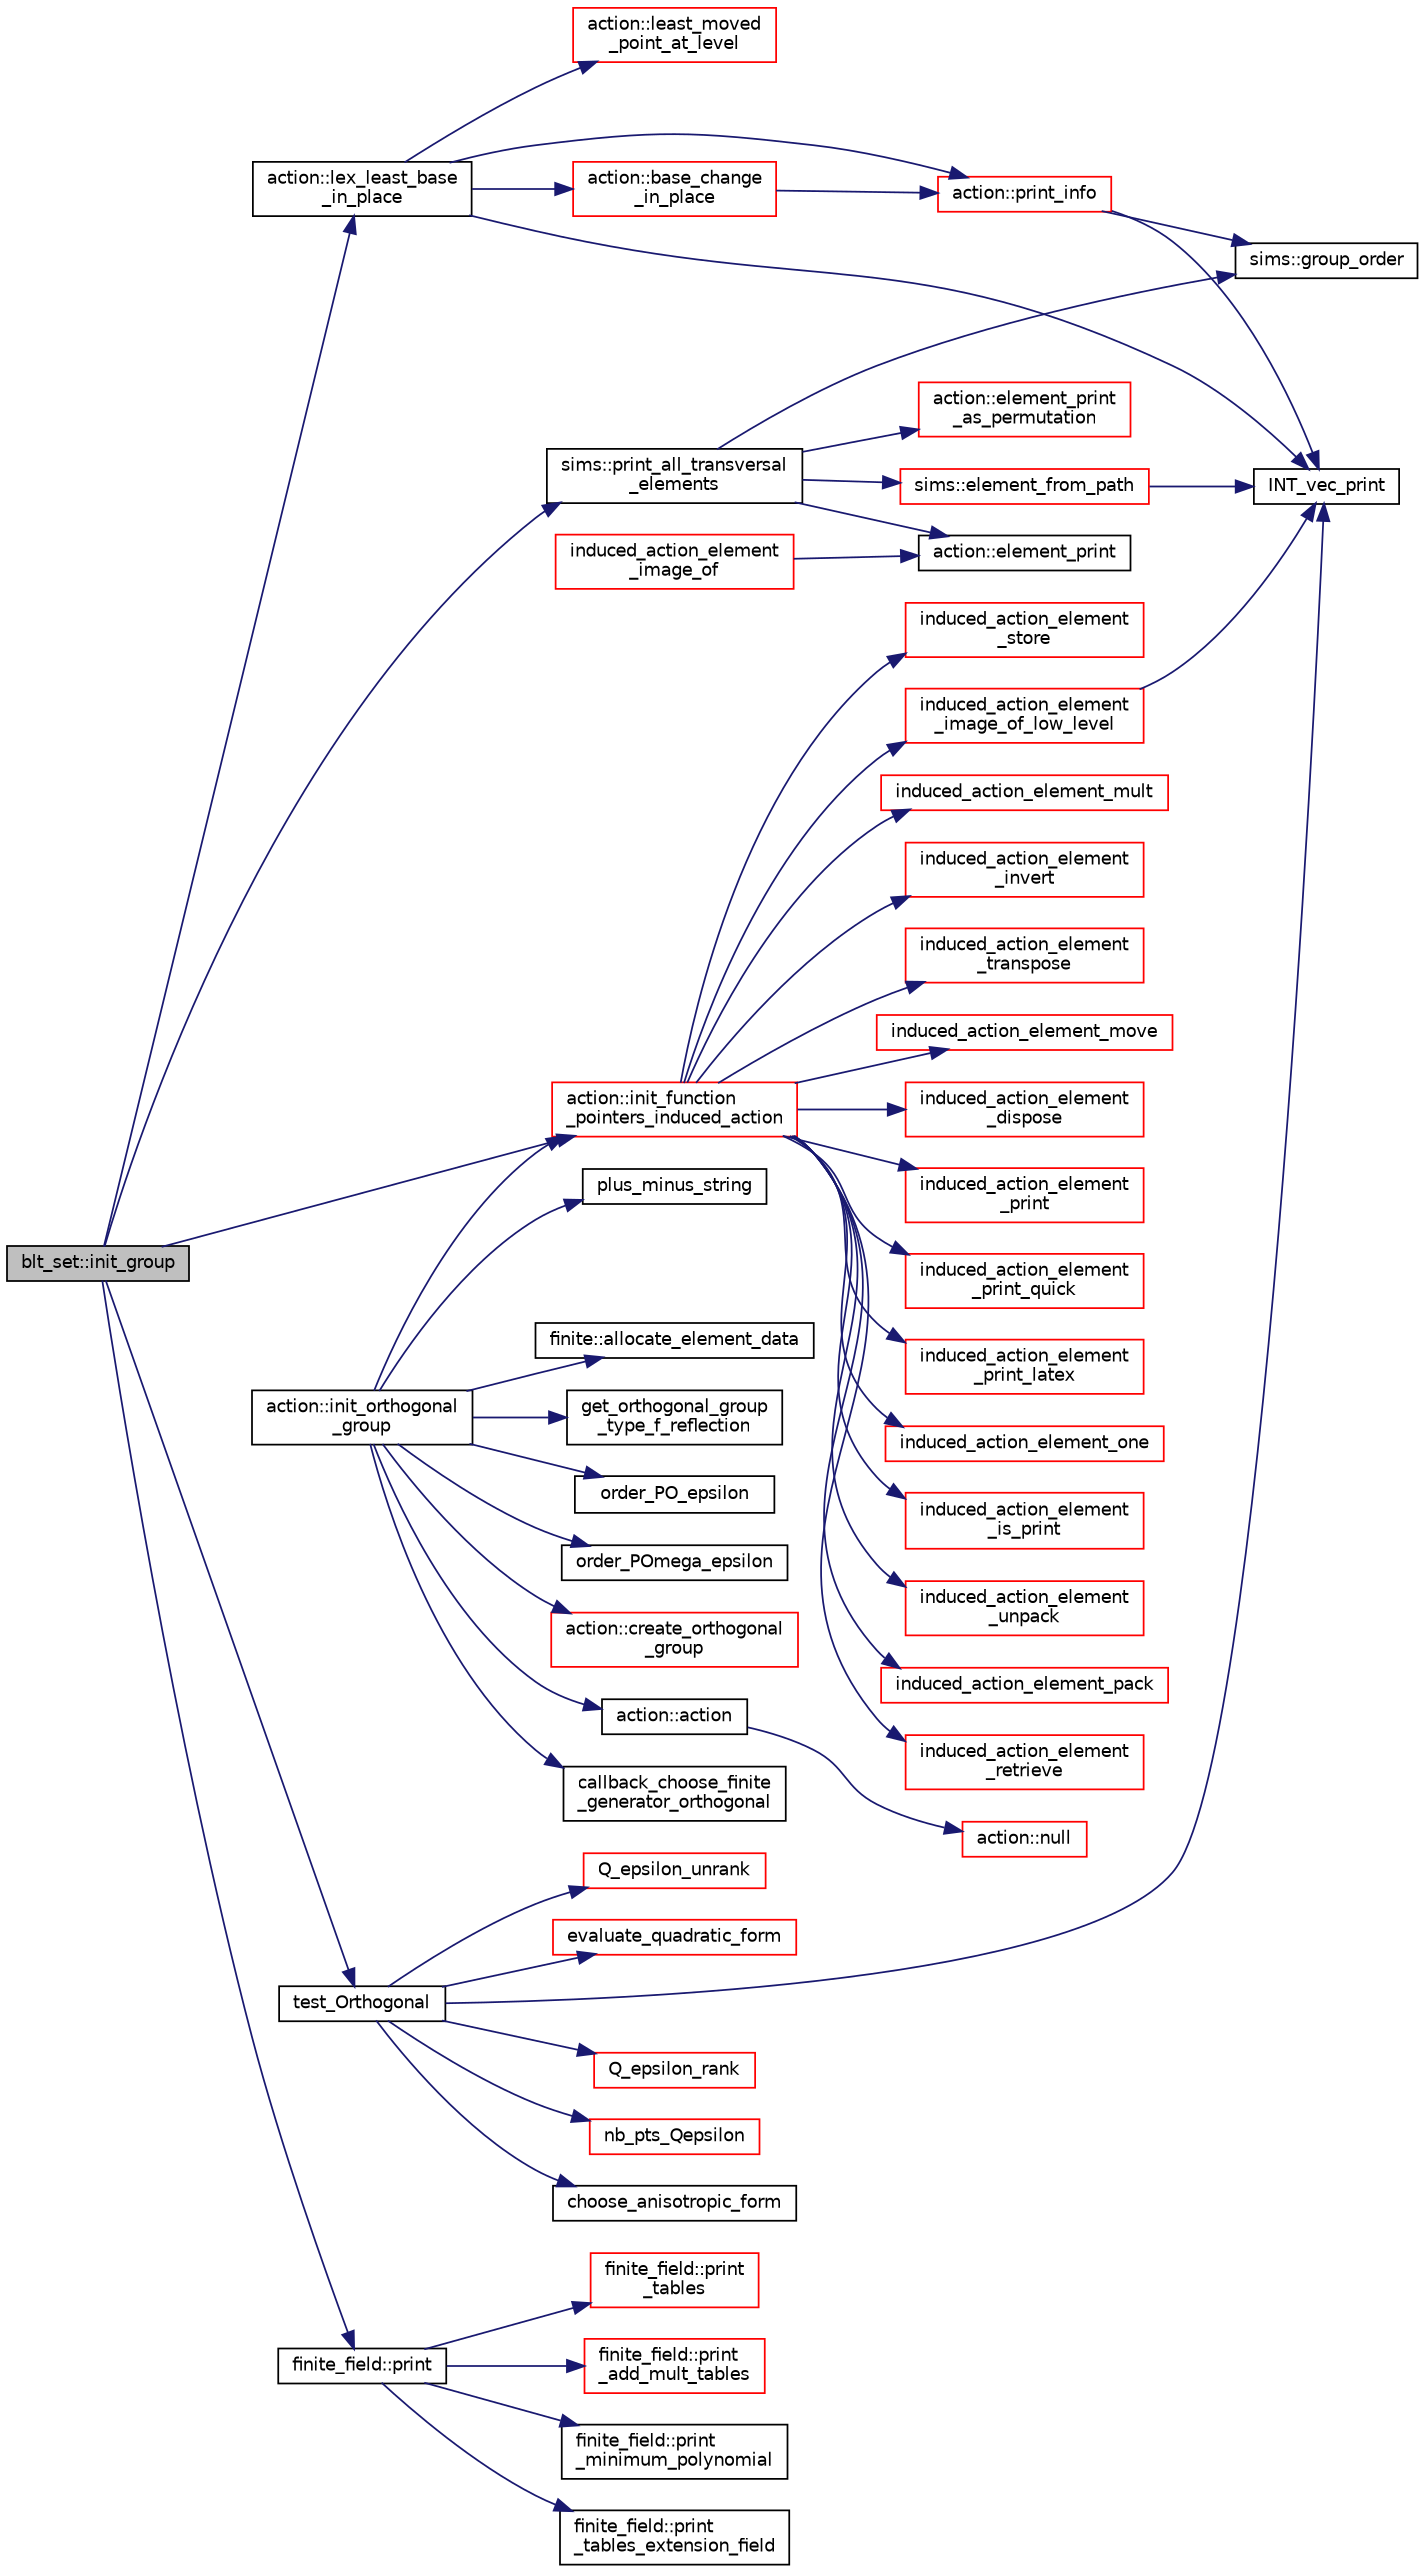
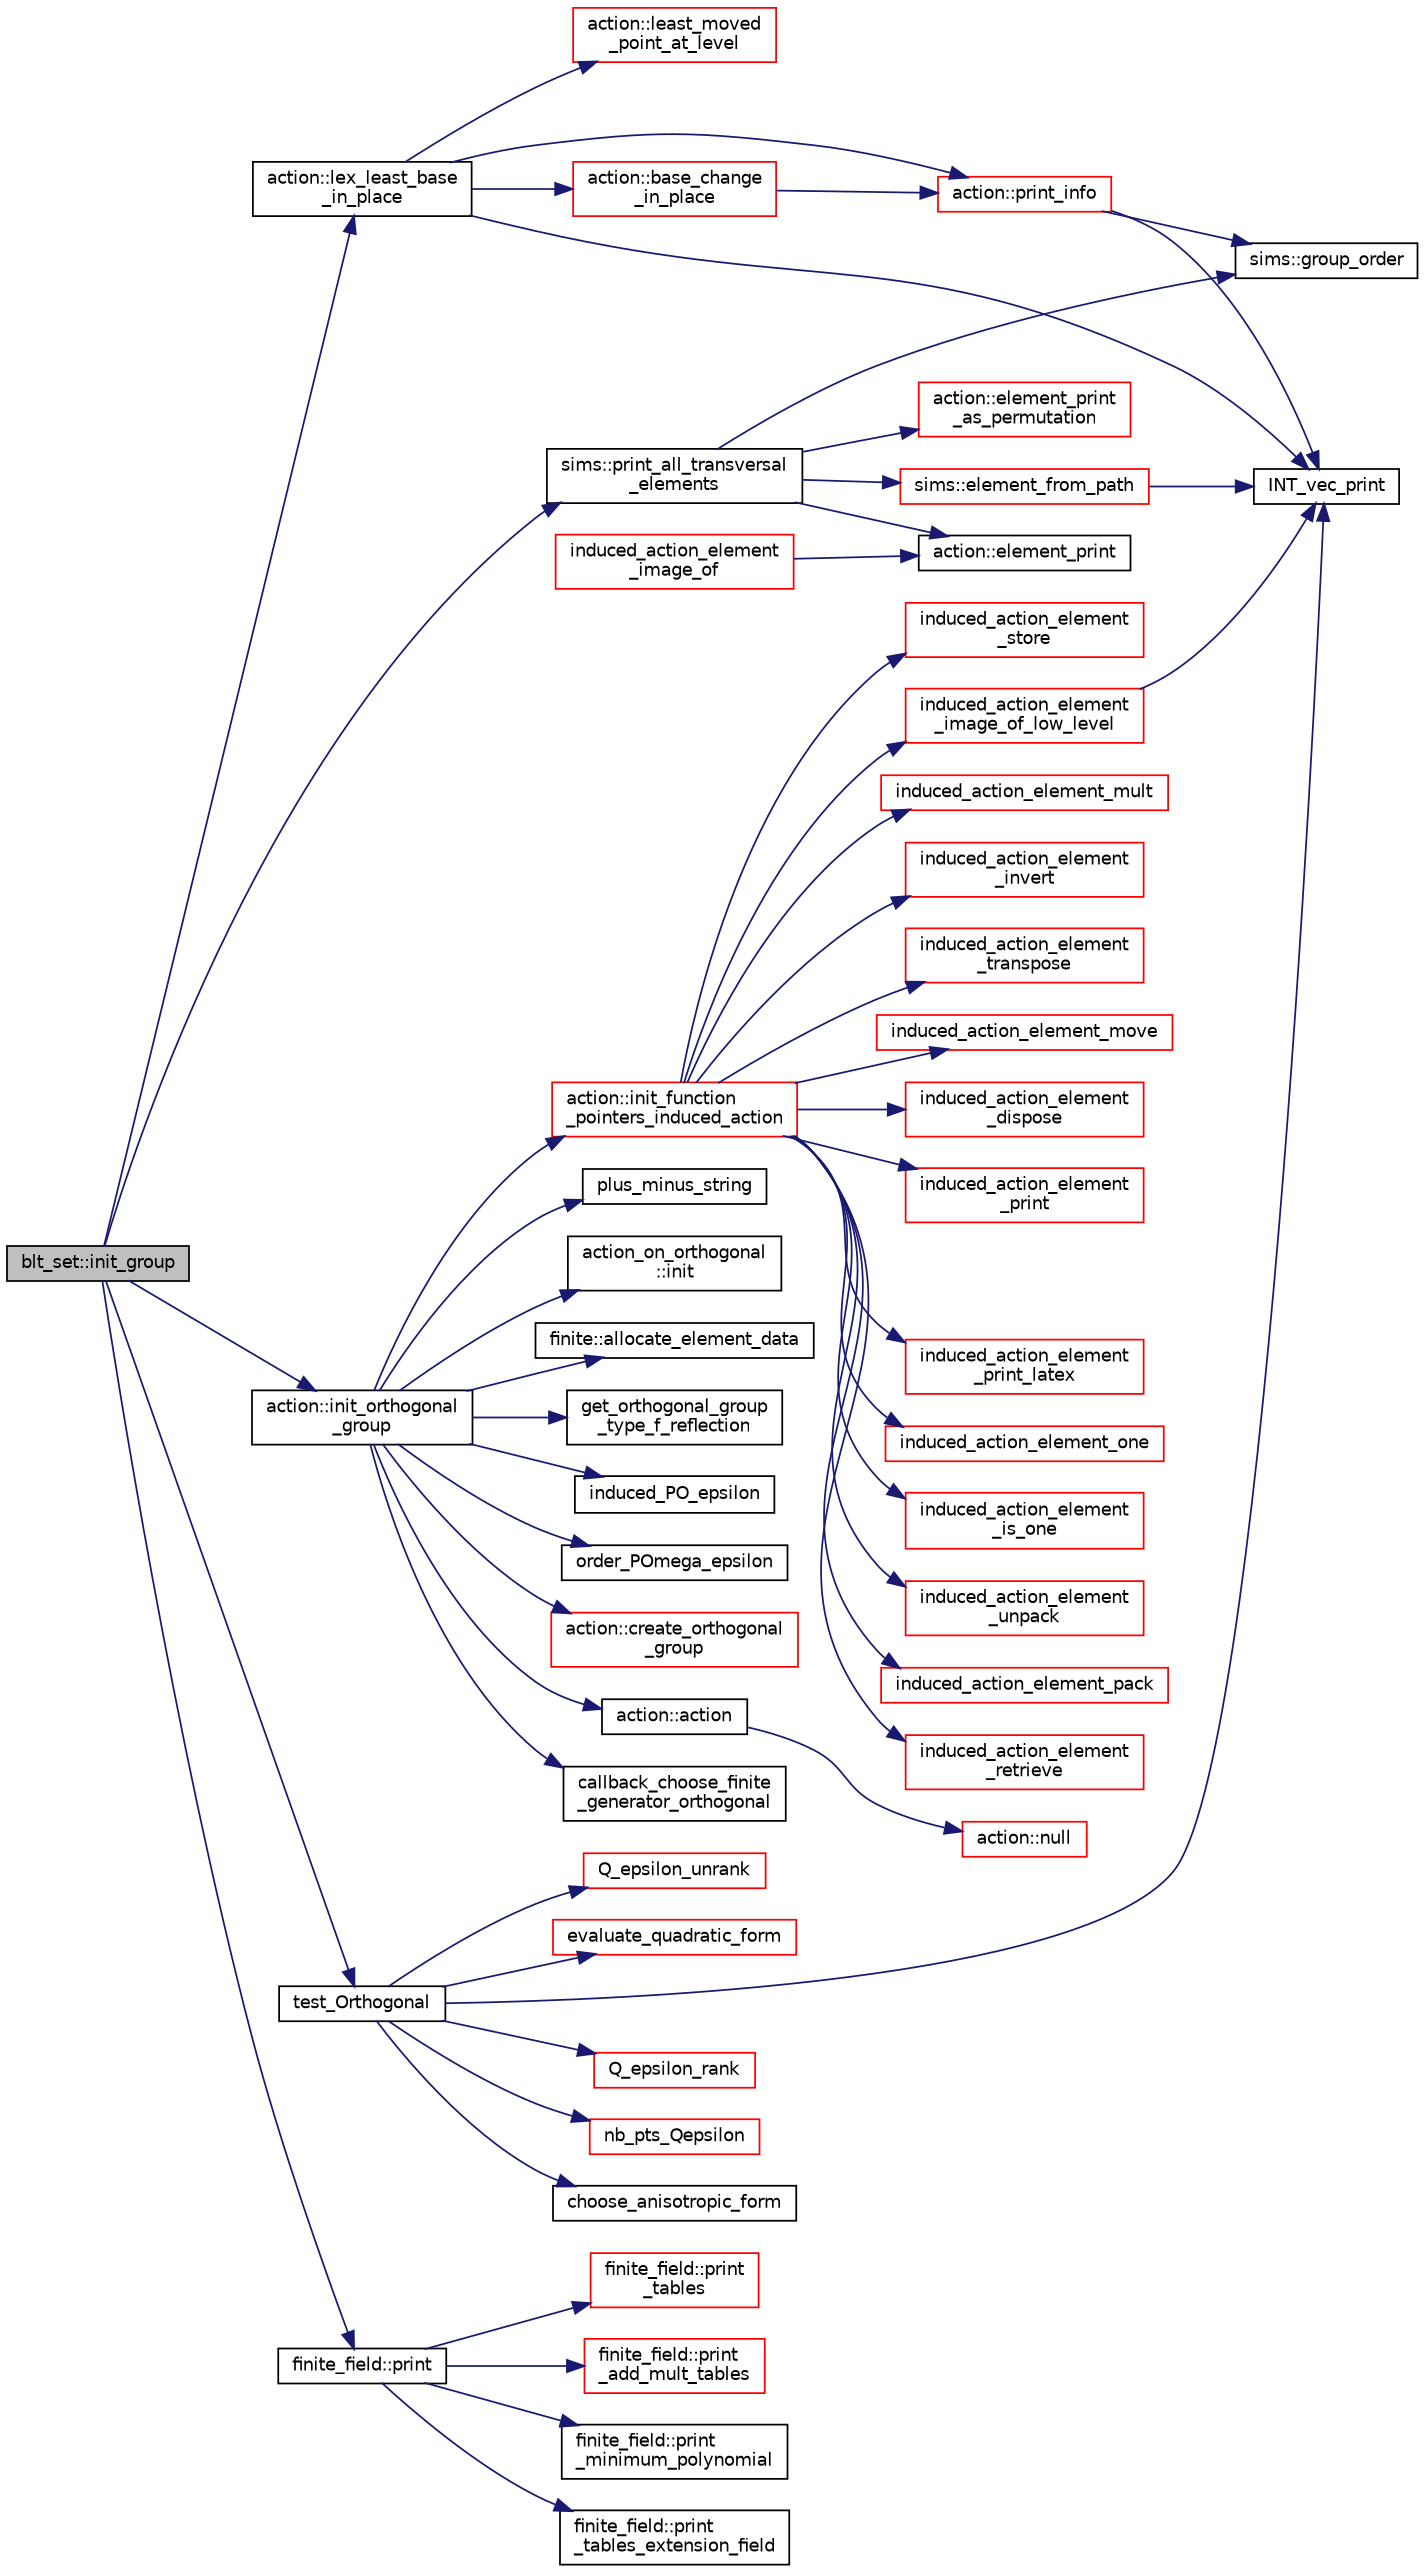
(360, 1194) -> (214, 1331)
none -> (675, 1264)
(1025, 1281) -> none
(675, 1494) -> (675, 1494)
(1025, 1521) -> (1025, 1521)
